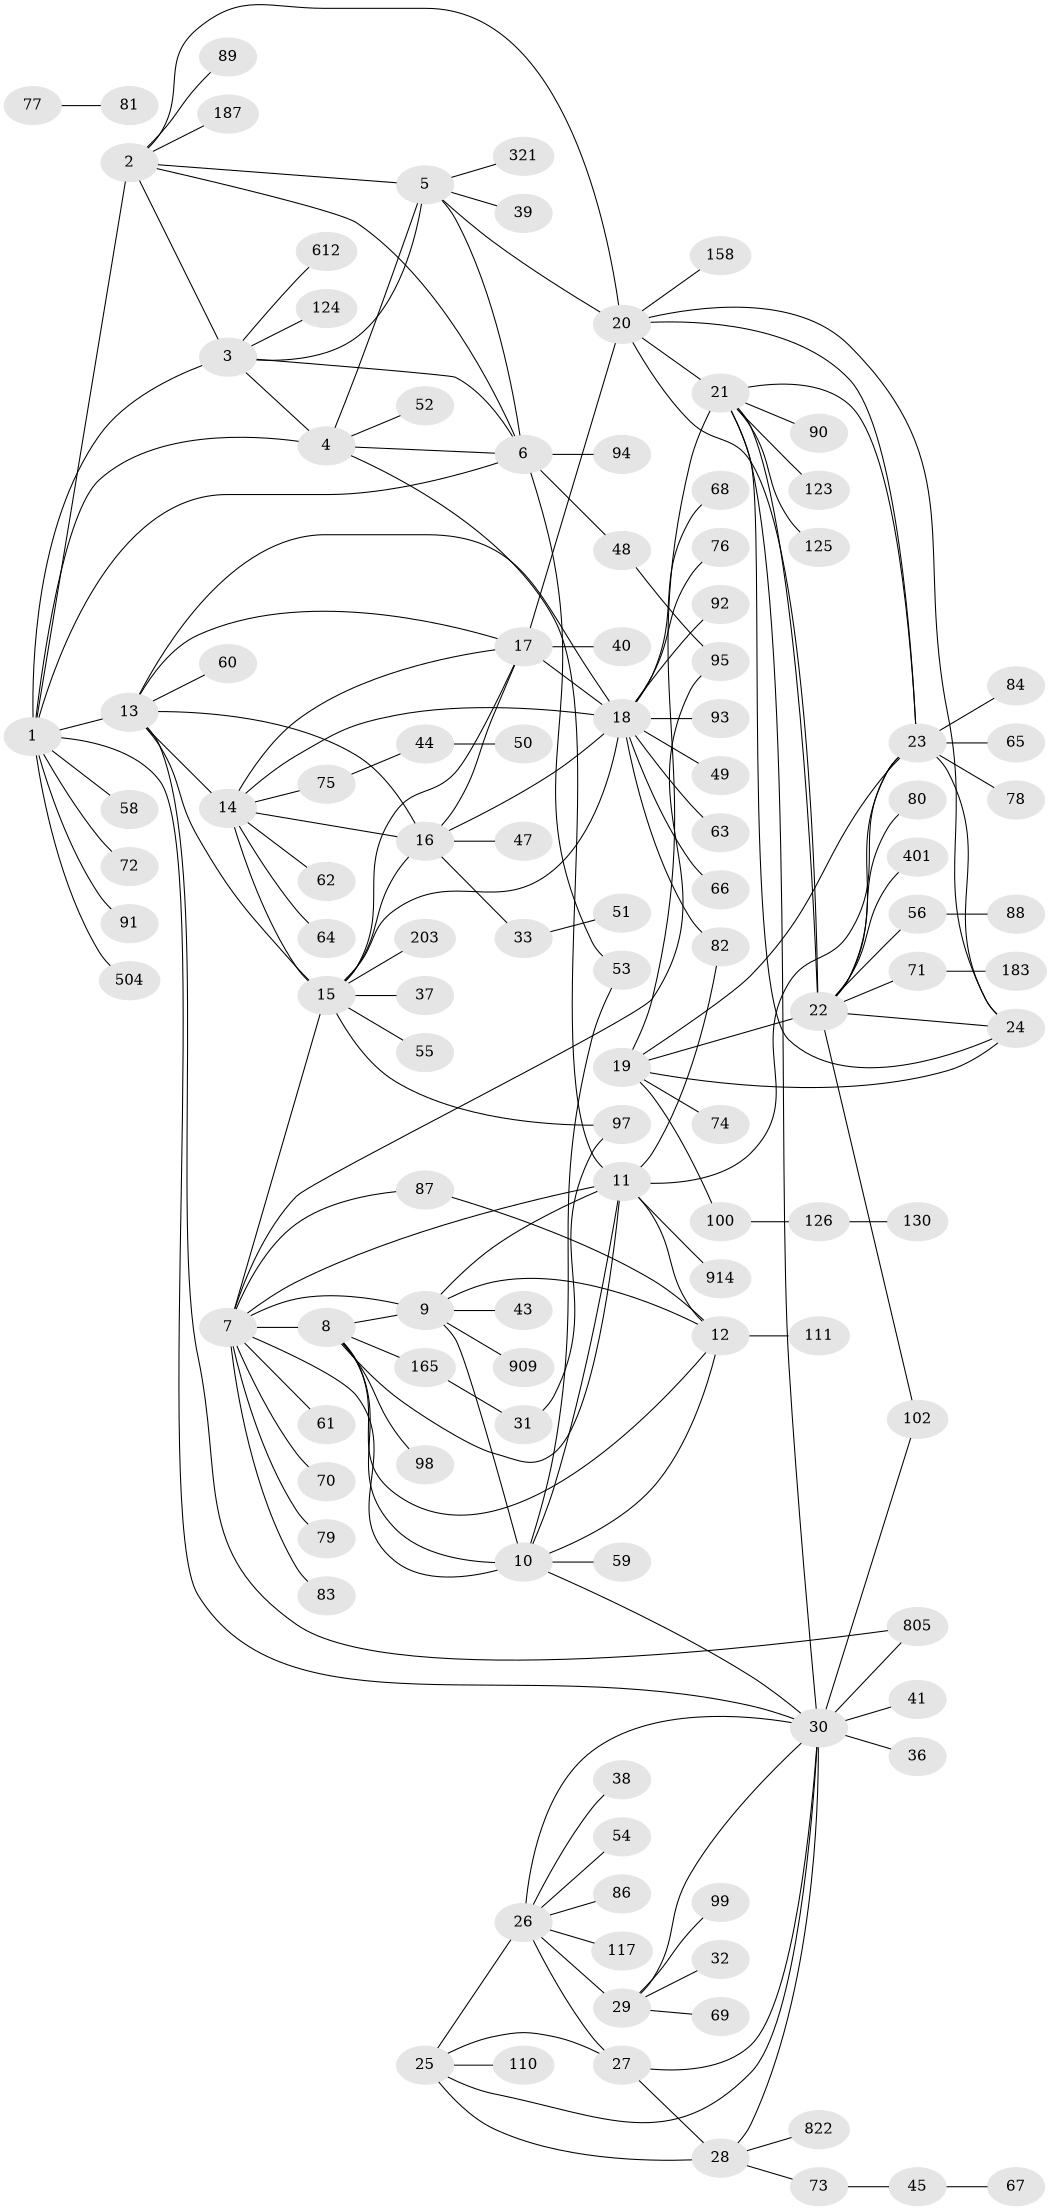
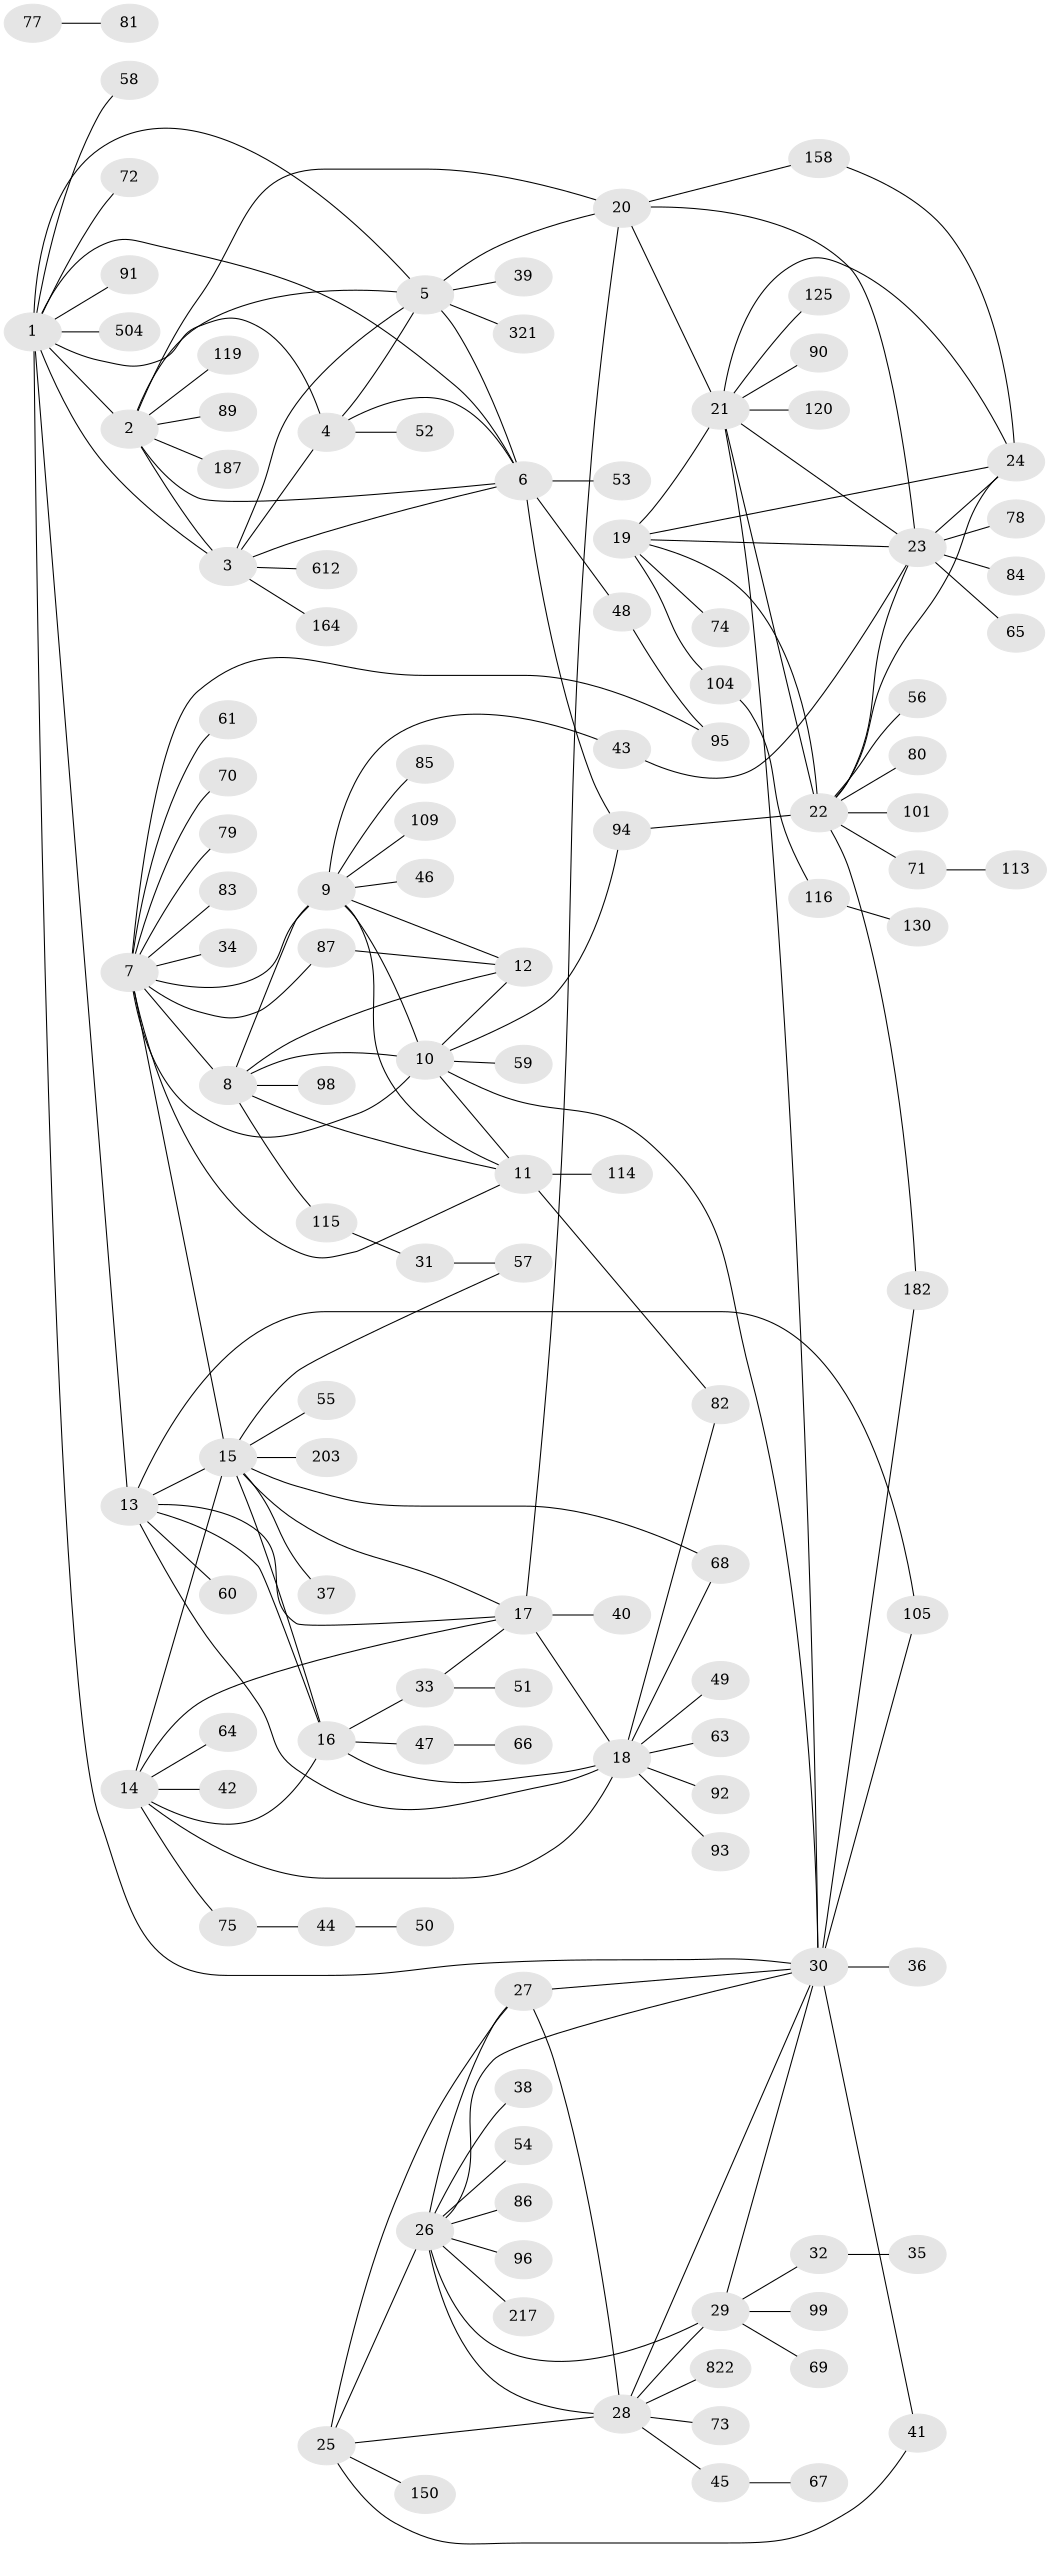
none -> (186, 130)
(327, 309) -> (327, 627)
none -> (228, 355)
(819, 490) -> (819, 410)
(721, 547) -> none
(934, 568) -> (974, 276)
(795, 638) -> (721, 822)
(577, 742) -> none
(480, 752) -> (474, 1651)
(179, 761) -> none
none -> (425, 764)
(660, 809) -> (475, 1745)
(918, 857) -> (918, 813)
none -> (425, 878)
(327, 881) -> (228, 1789)
(506, 891) -> (475, 1506)
(1016, 914) -> none
none -> (228, 948)
(1016, 971) -> (1016, 870)
(791, 980) -> (816, 704)
(622, 1124) -> (524, 1263)
(721, 1222) -> (721, 685)
(819, 1222) -> (819, 898)
(670, 1259) -> none
(721, 1279) -> (622, 1174)
(568, 1307) -> (559, 990)
(819, 1336) -> none
(425, 1368) -> (327, 1223)
(524, 1368) -> (425, 821)
(918, 1419) -> (918, 1291)
(918, 1627) -> (918, 1615)
(622, 1951) -> (524, 2317)
(524, 2065) -> (425, 2494)
(754, 2068) -> (624, 2543)
(869, 2187) -> (671, 2448)
none -> (918, 2254)
none -> (524, 2260)
none -> (670, 2362)
none -> (479, 2366)
